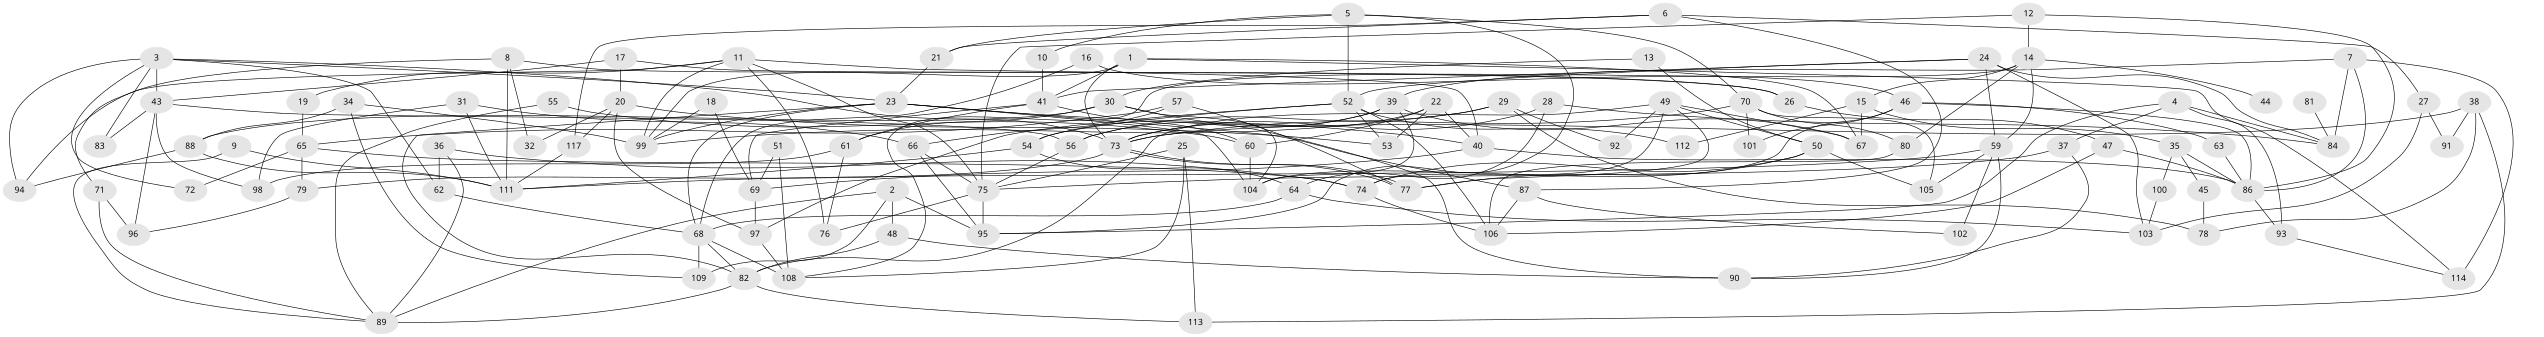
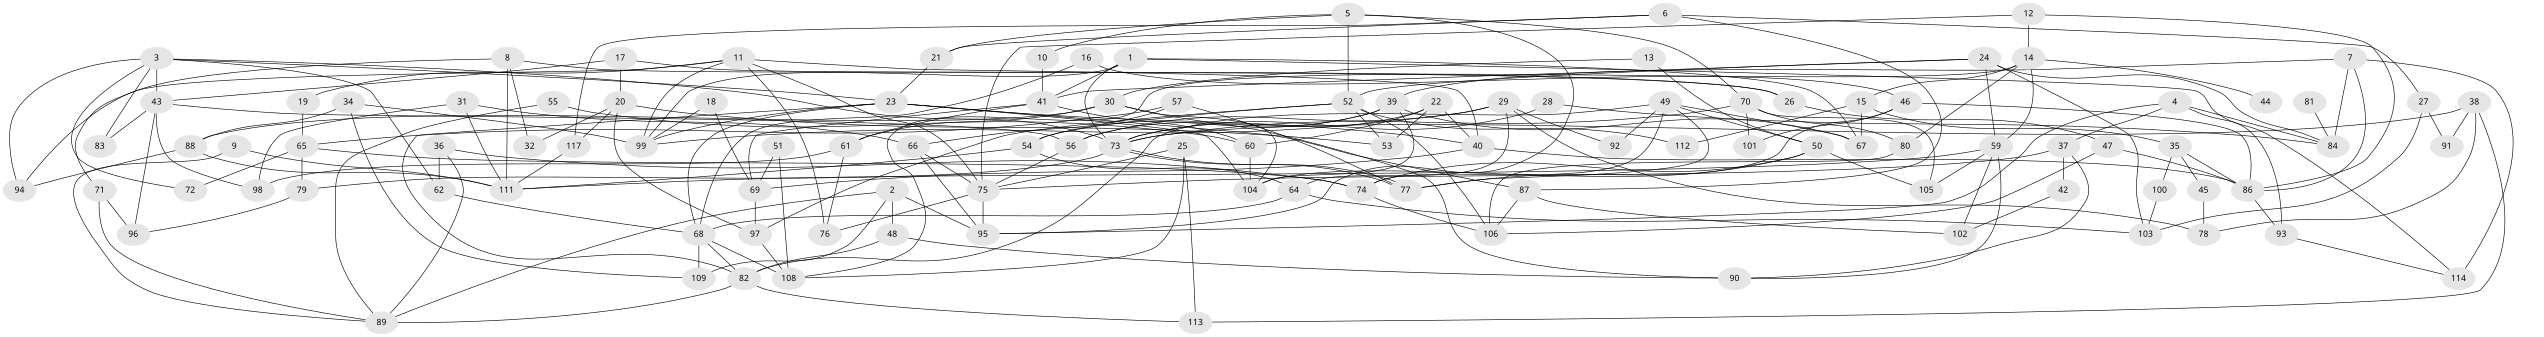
(2219, 146) -> none
(1439, 178) -> (1428, 175)
none -> (2064, 190)
